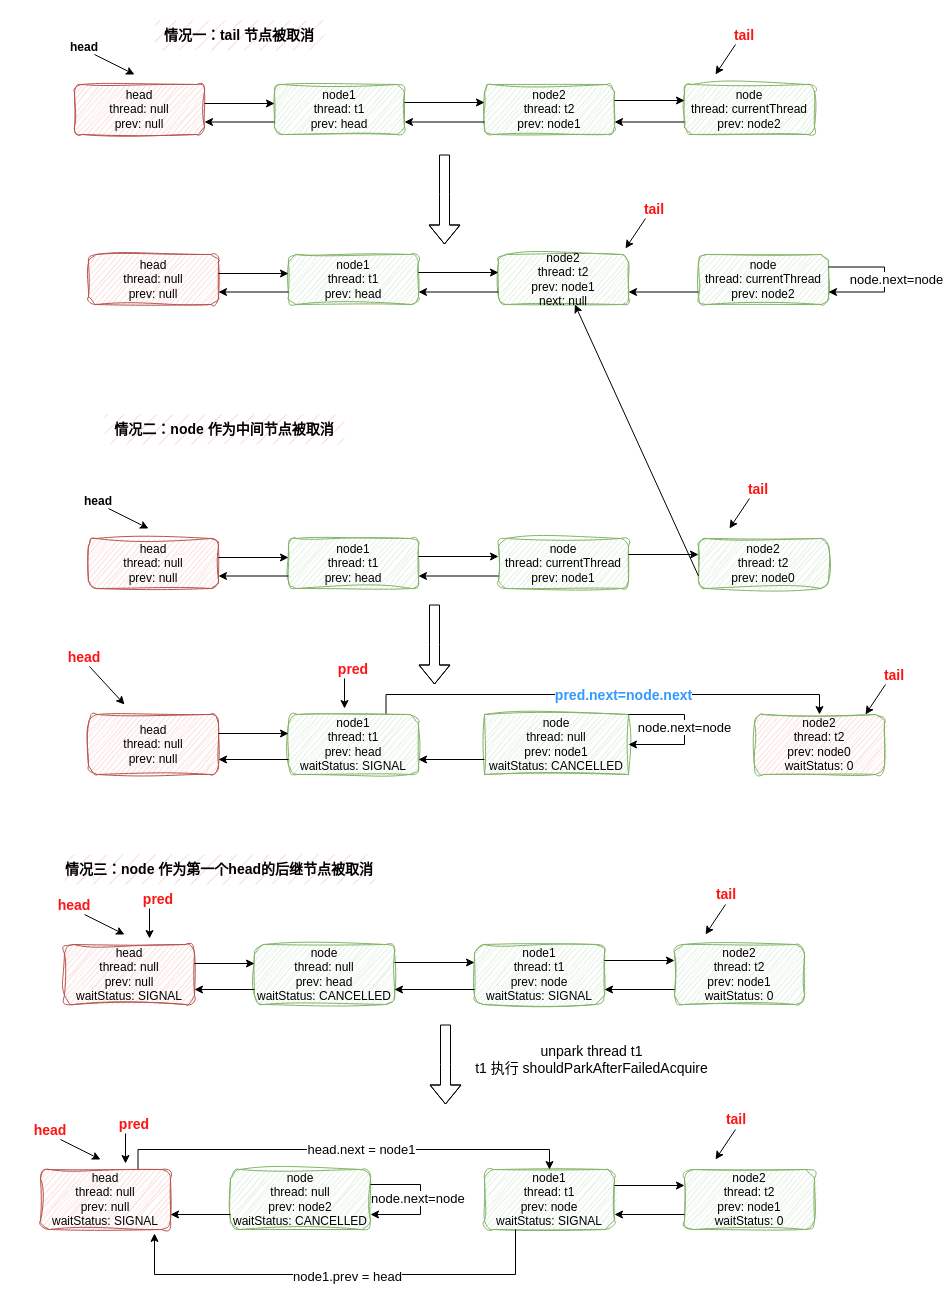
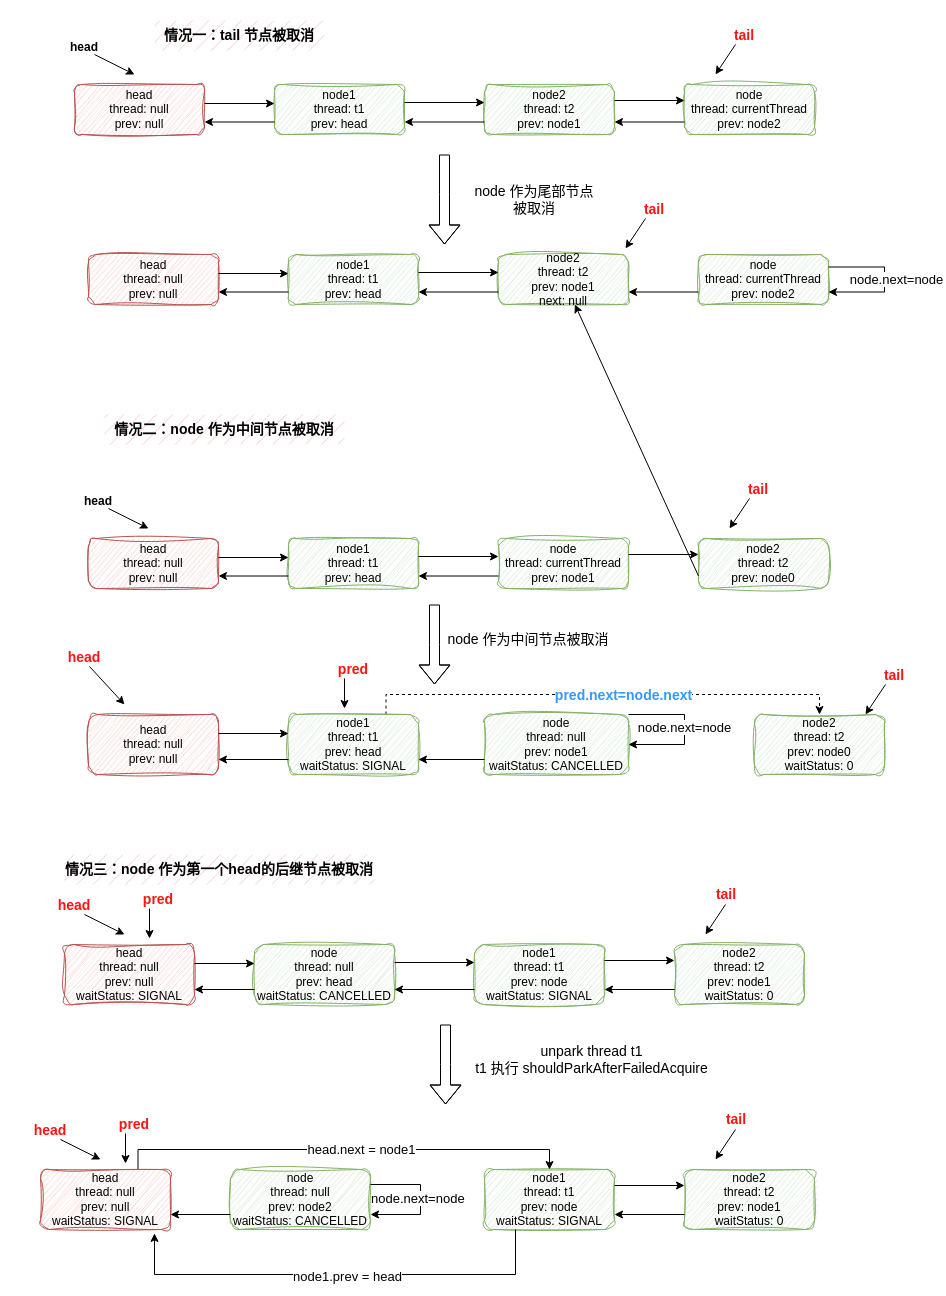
none -> (535, 200)
none -> (529, 640)
(460, 695) -> (460, 695)
(557, 745) -> (557, 745)
(820, 745) -> (820, 745)
